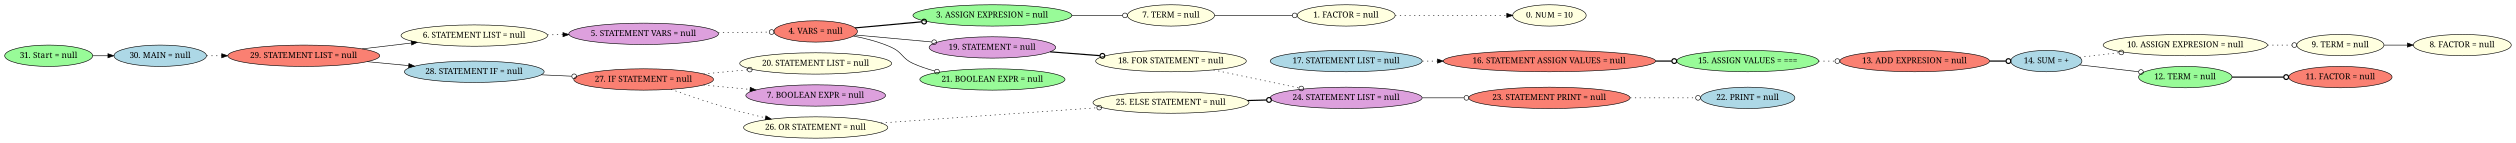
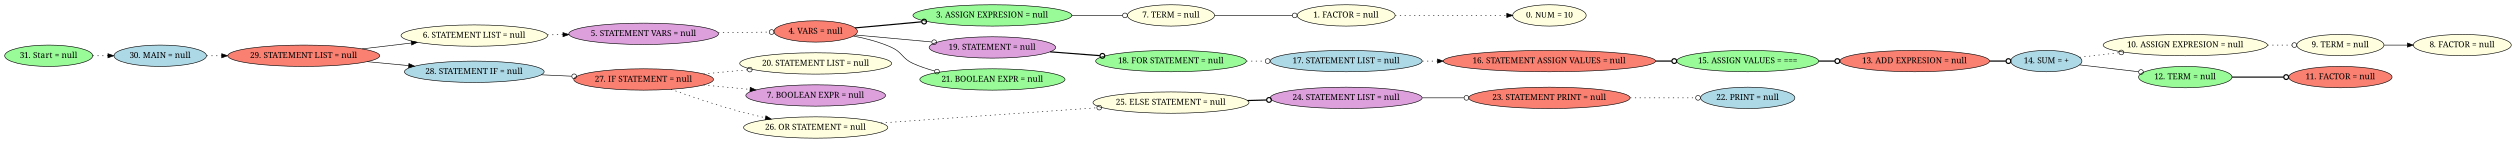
(100, 56) -> (100, 56)
(1171, 61) -> (1171, 61)
(1827, 61) -> (1827, 61)
(1256, 79) -> (1256, 61)
